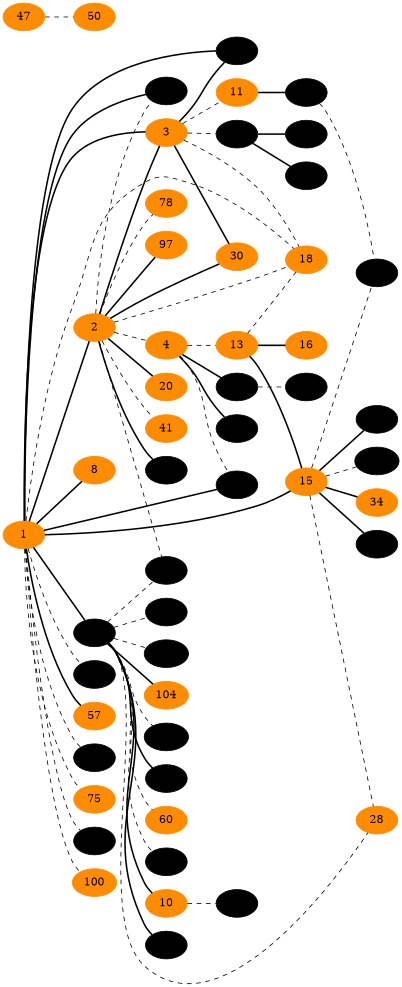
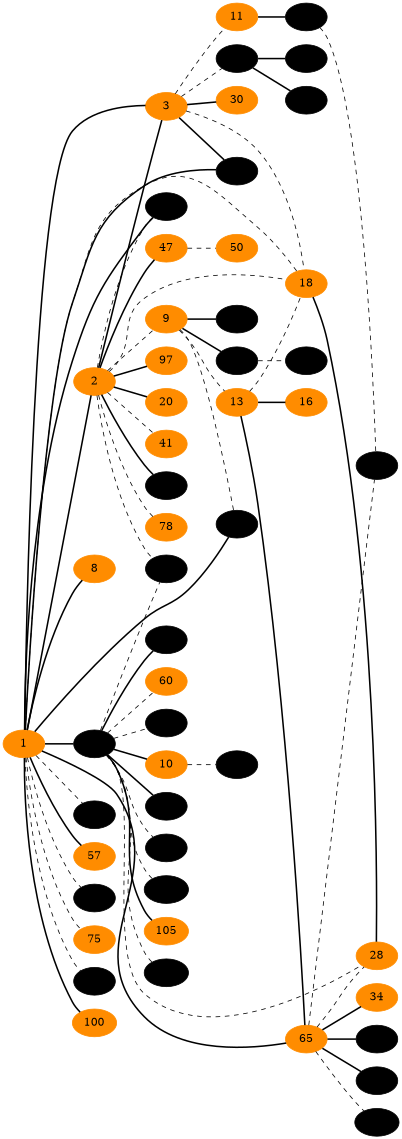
(164, 289) -> (123, 312)
(166, 345) -> (166, 319)
(306, 482) -> (306, 1039)
none -> (365, 617)
(166, 695) -> (166, 931)
(41, 713) -> (36, 889)
